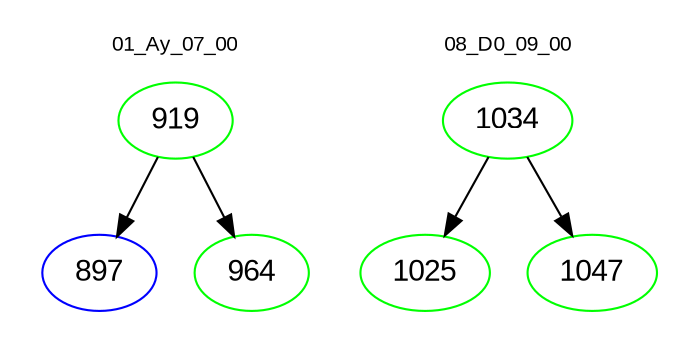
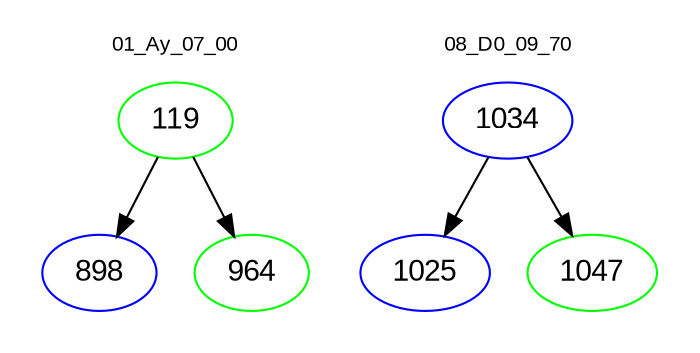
(509, 45) -> (509, 45)
(176, 121) -> (176, 121)
(508, 121) -> (508, 121)
(99, 273) -> (99, 273)
(425, 273) -> (425, 273)
